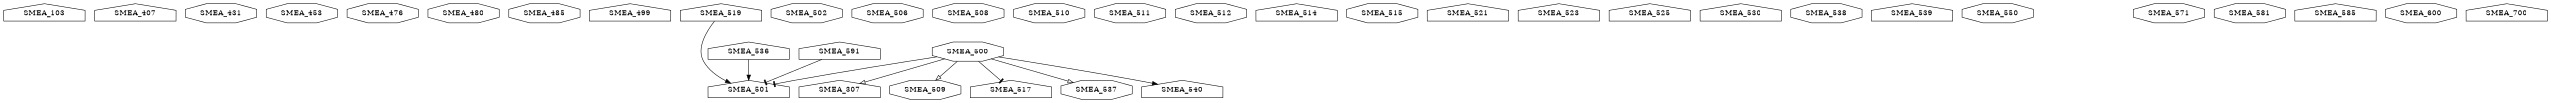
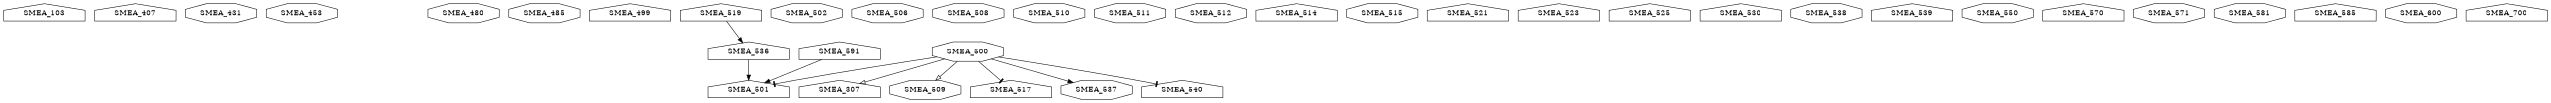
(383, 13) -> none
none -> (2083, 13)
(701, 55) -> (733, 30)
(1030, 70) -> (1030, 70)
(1077, 70) -> (1077, 70)
(795, 71) -> (795, 71)
